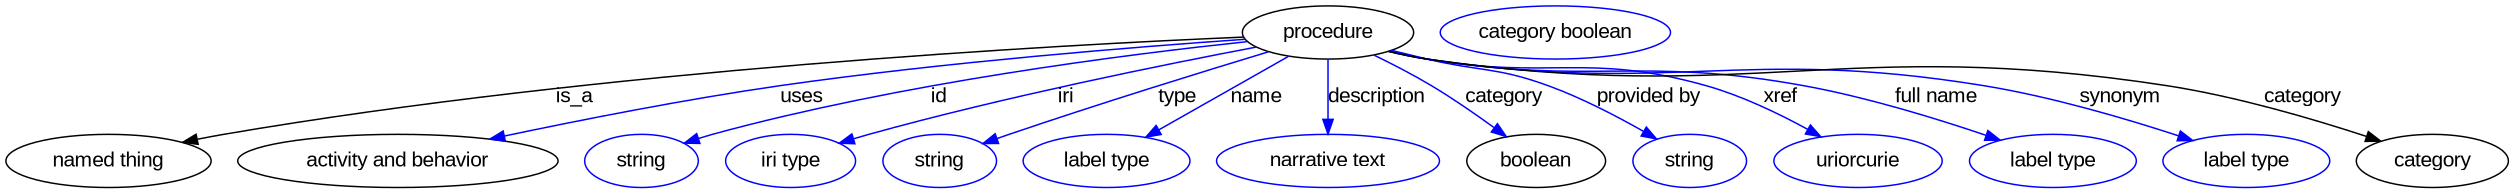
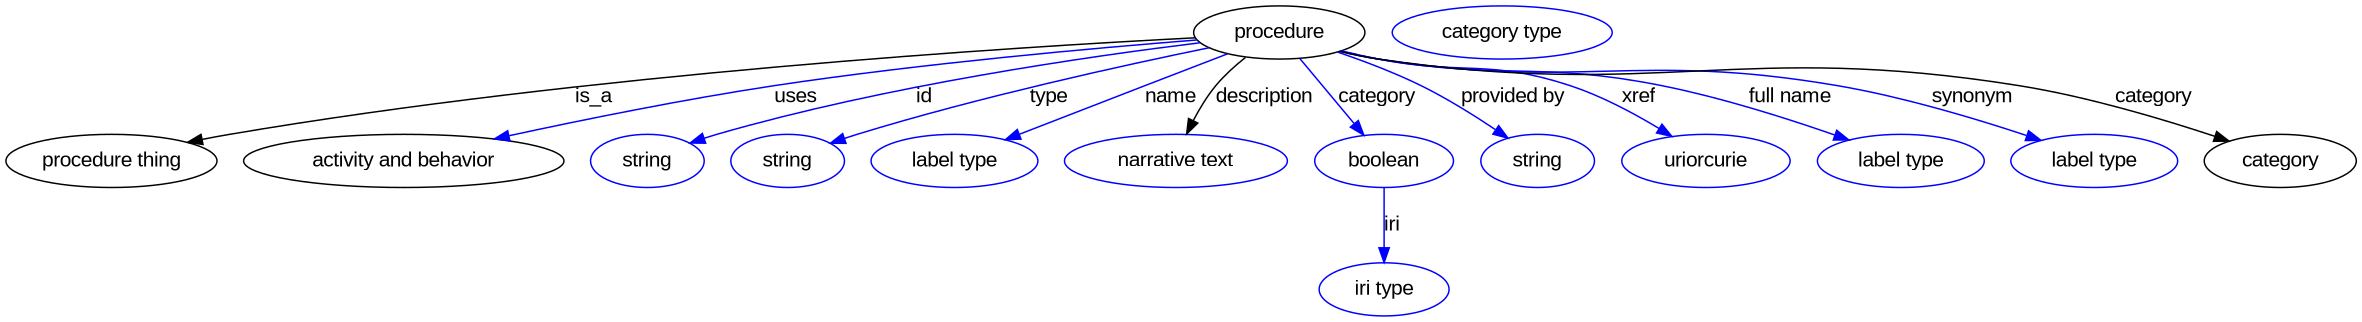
(1555, 32) -> (1502, 32)
(1054, 89) -> (1384, 218)
(1328, 89) -> (1216, 86)
(109, 161) -> (111, 161)
(1536, 161) -> (1384, 161)
